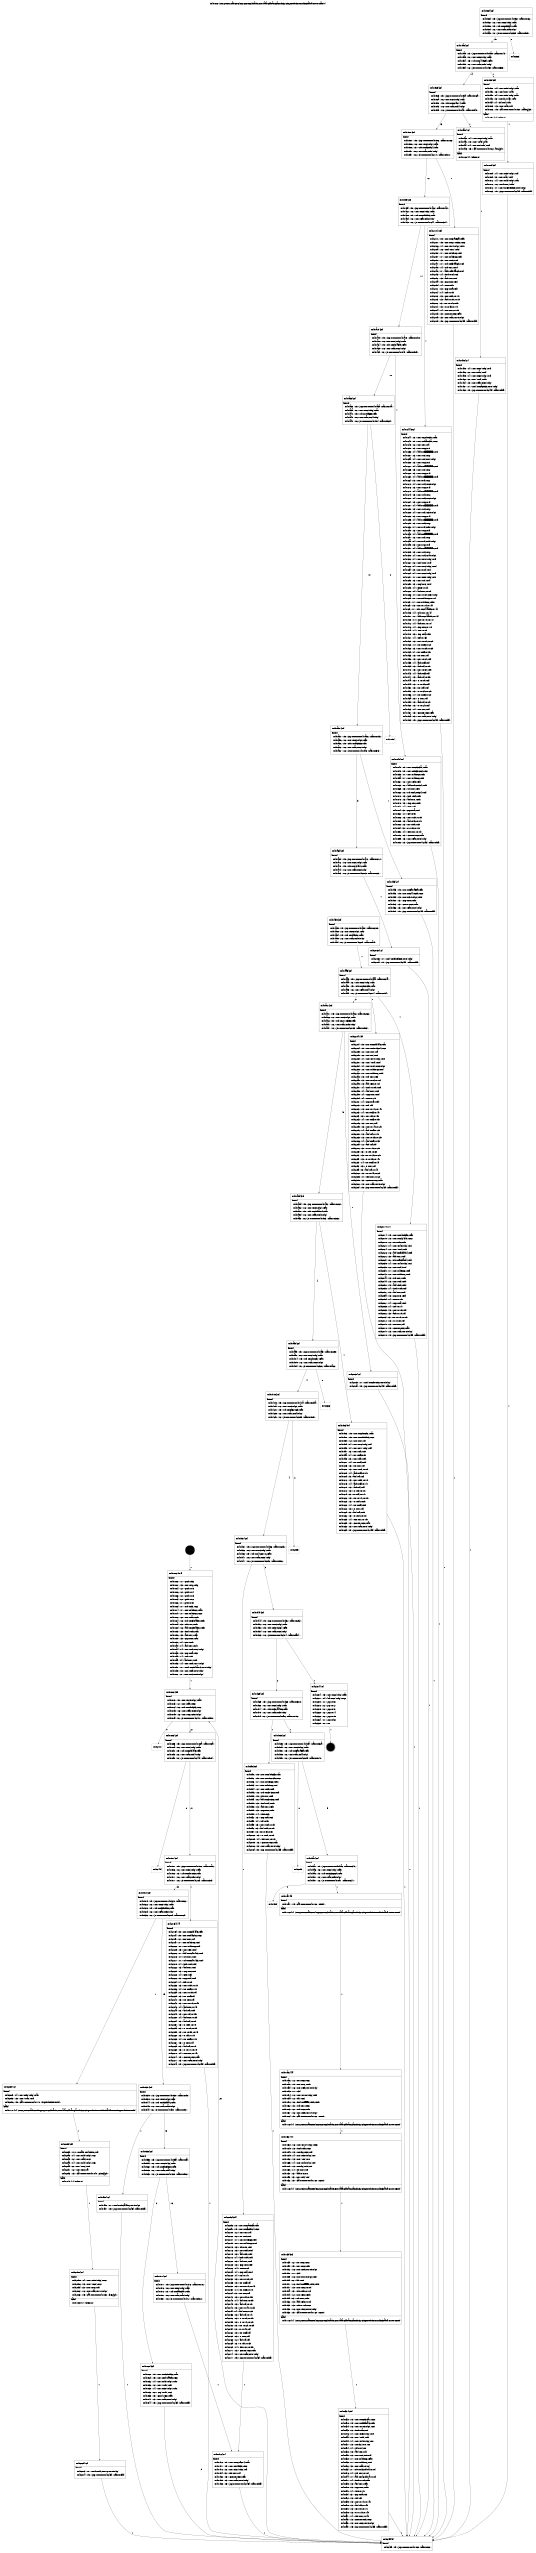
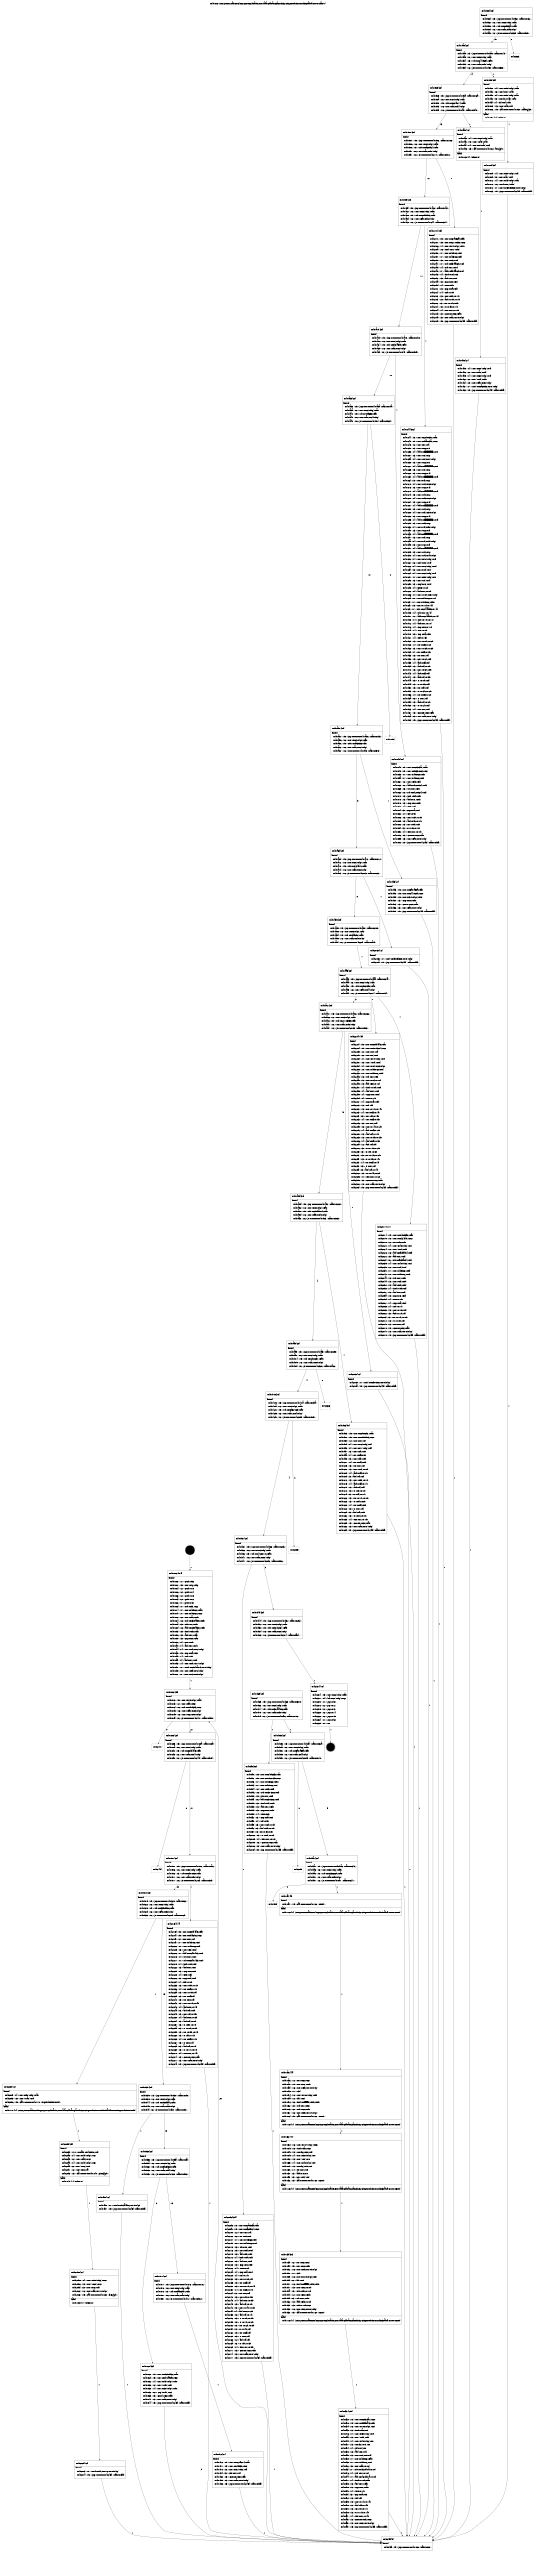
none -> (355, 896)
(277, 1664) -> none
(241, 2406) -> (270, 2501)
